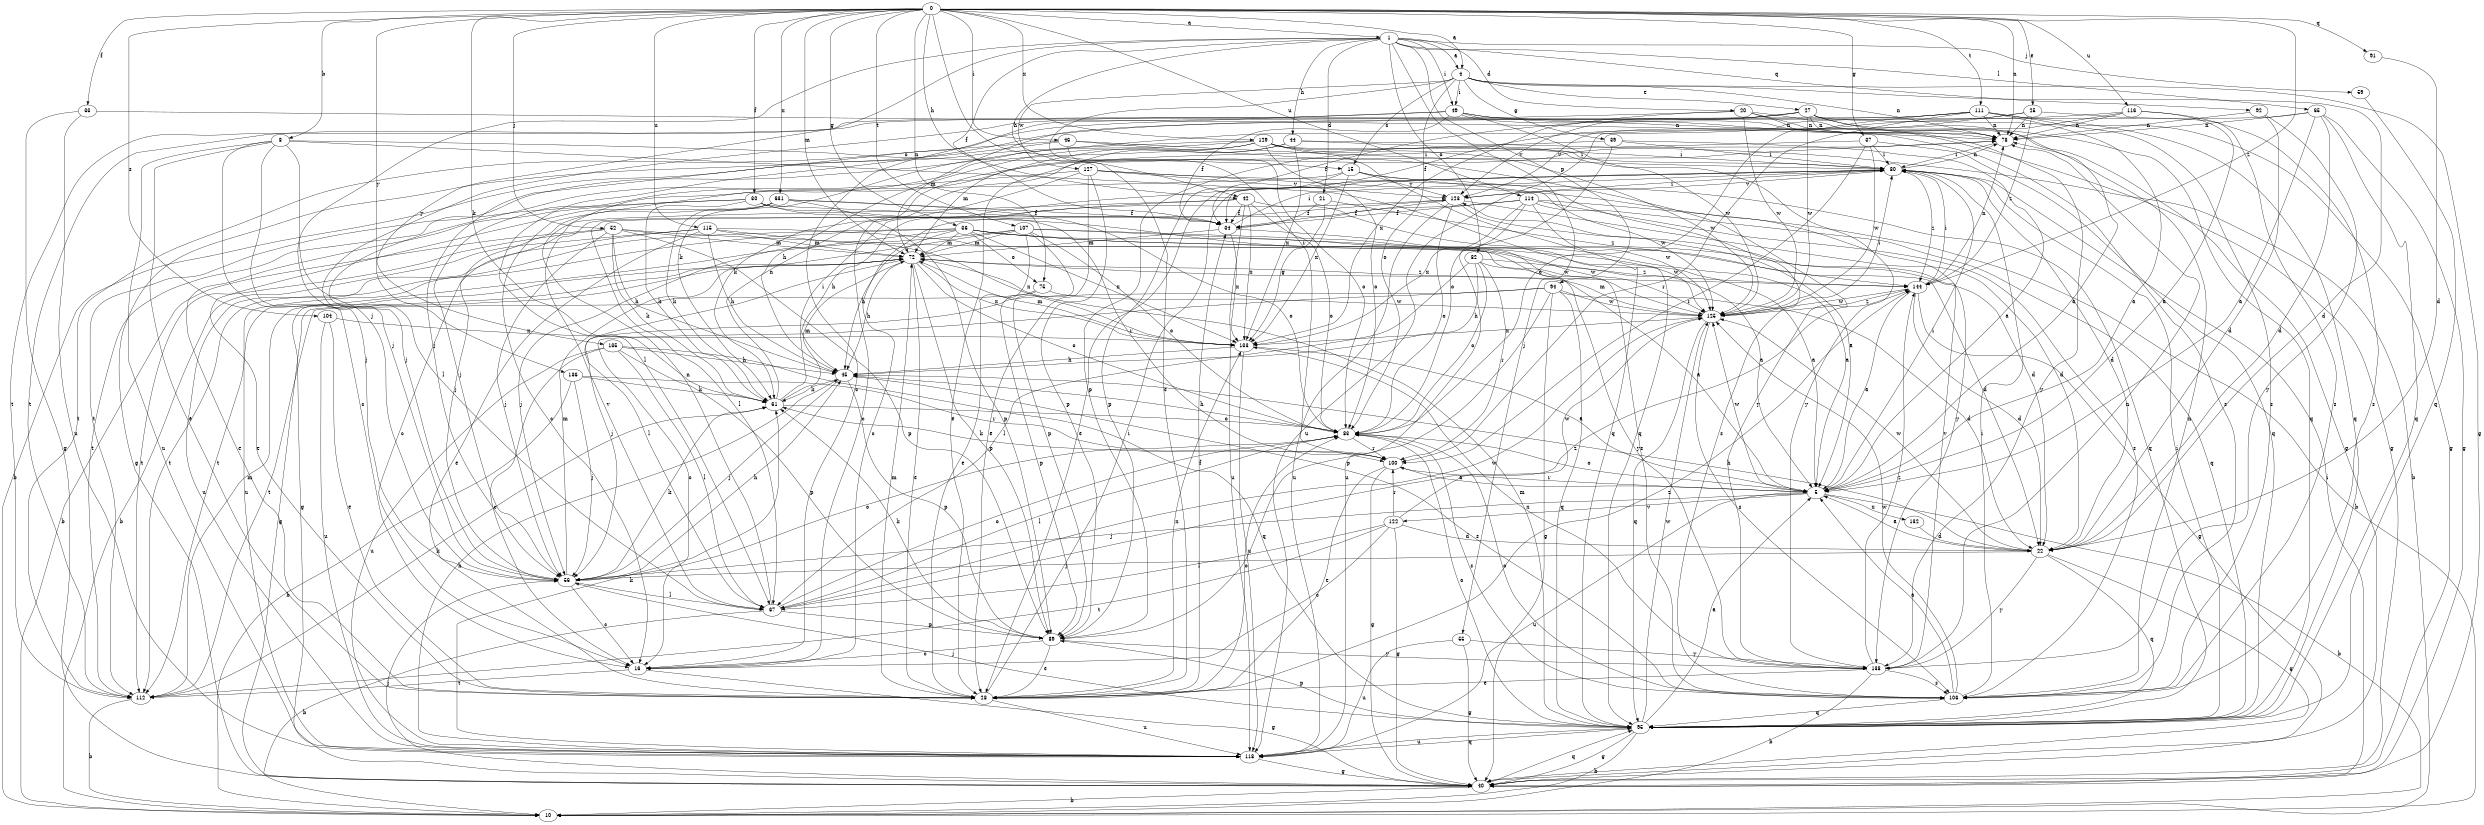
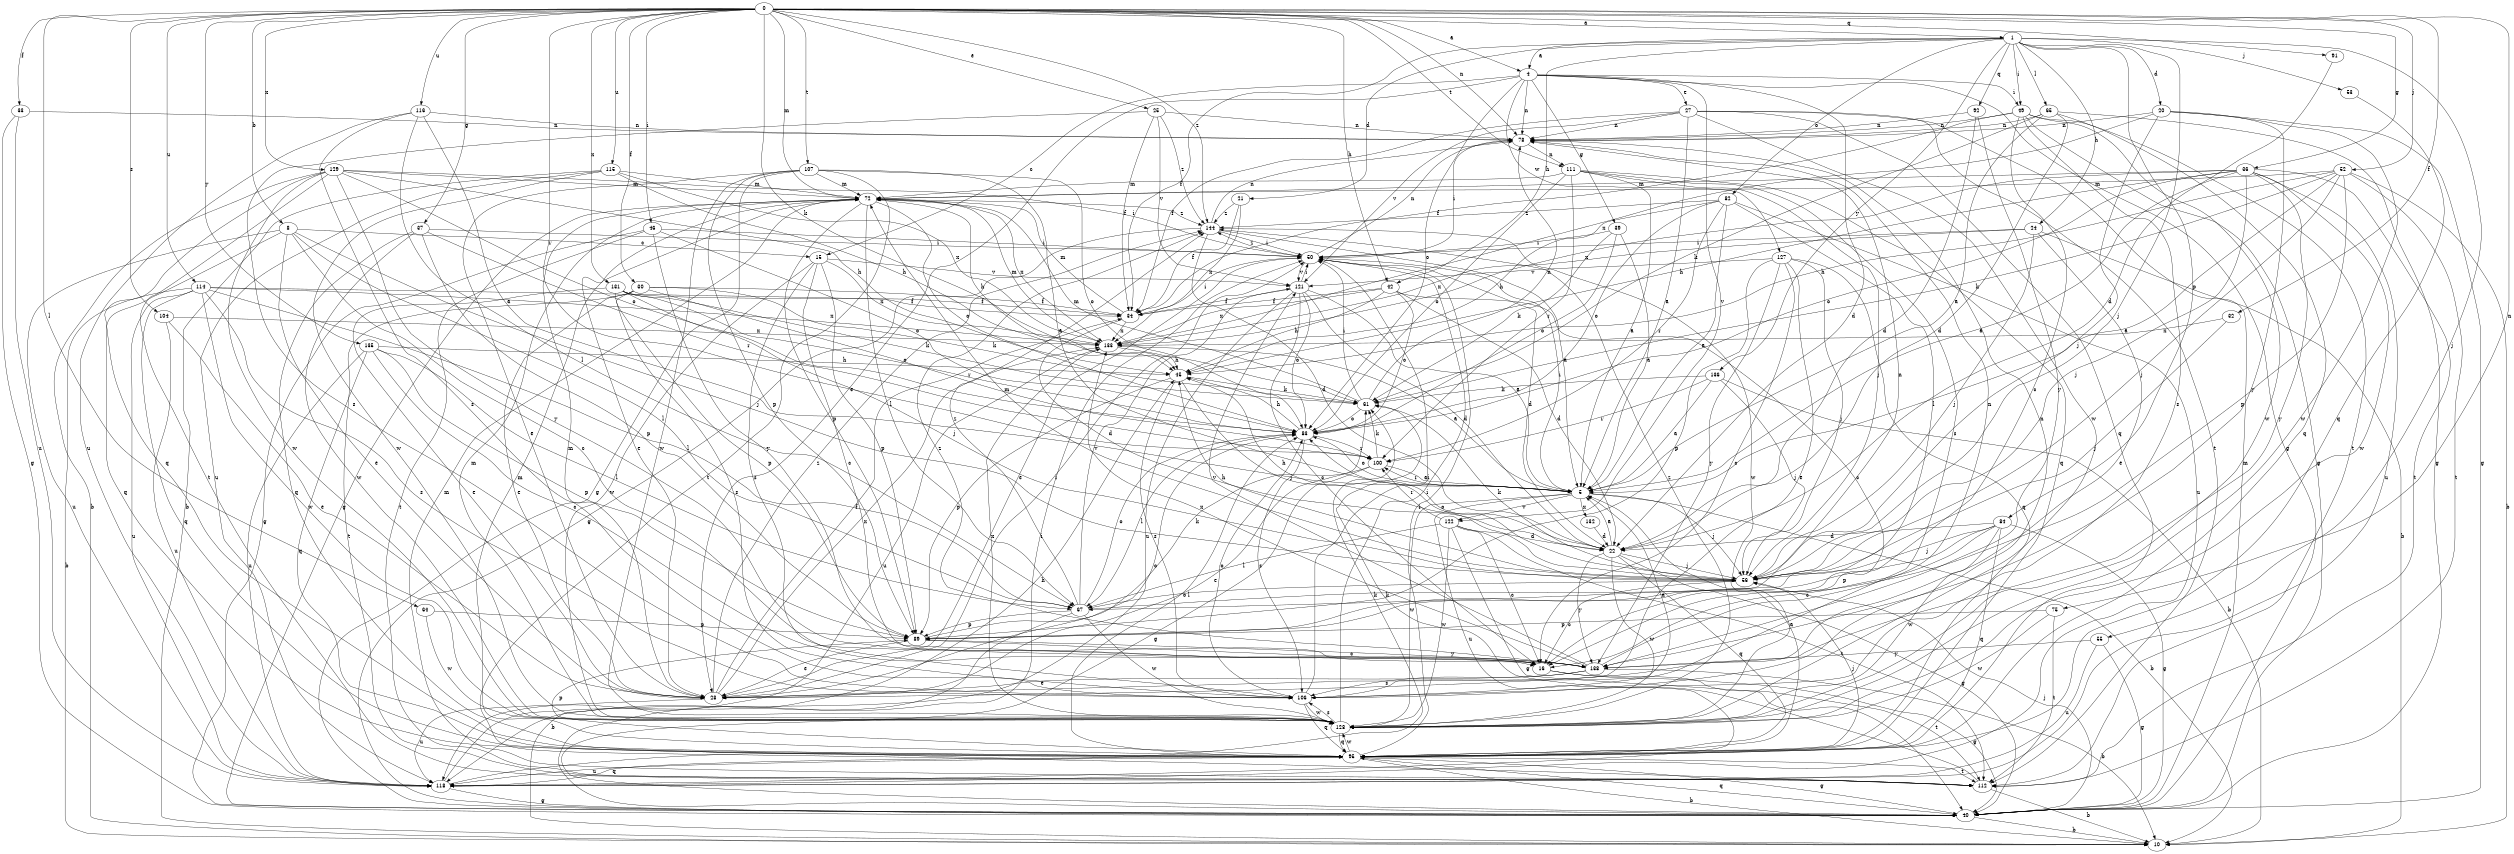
(2360, 93) -> (2350, 93)
(1991, 124) -> (1545, 154)
(1293, 140) -> (2034, 228)
(1893, 170) -> (1310, 258)
(779, 199) -> (616, 287)
(1455, 199) -> (1299, 287)
(1002, 257) -> (1781, 315)
(1283, 273) -> (1211, 273)
(1553, 287) -> (2002, 522)
none -> (1721, 302)
(1711, 317) -> (1341, 728)
none -> (2231, 317)
none -> (1659, 445)
(2451, 449) -> (2245, 463)
(1231, 476) -> (1699, 764)
(467, 576) -> none
none -> (425, 610)
none -> (1668, 760)
